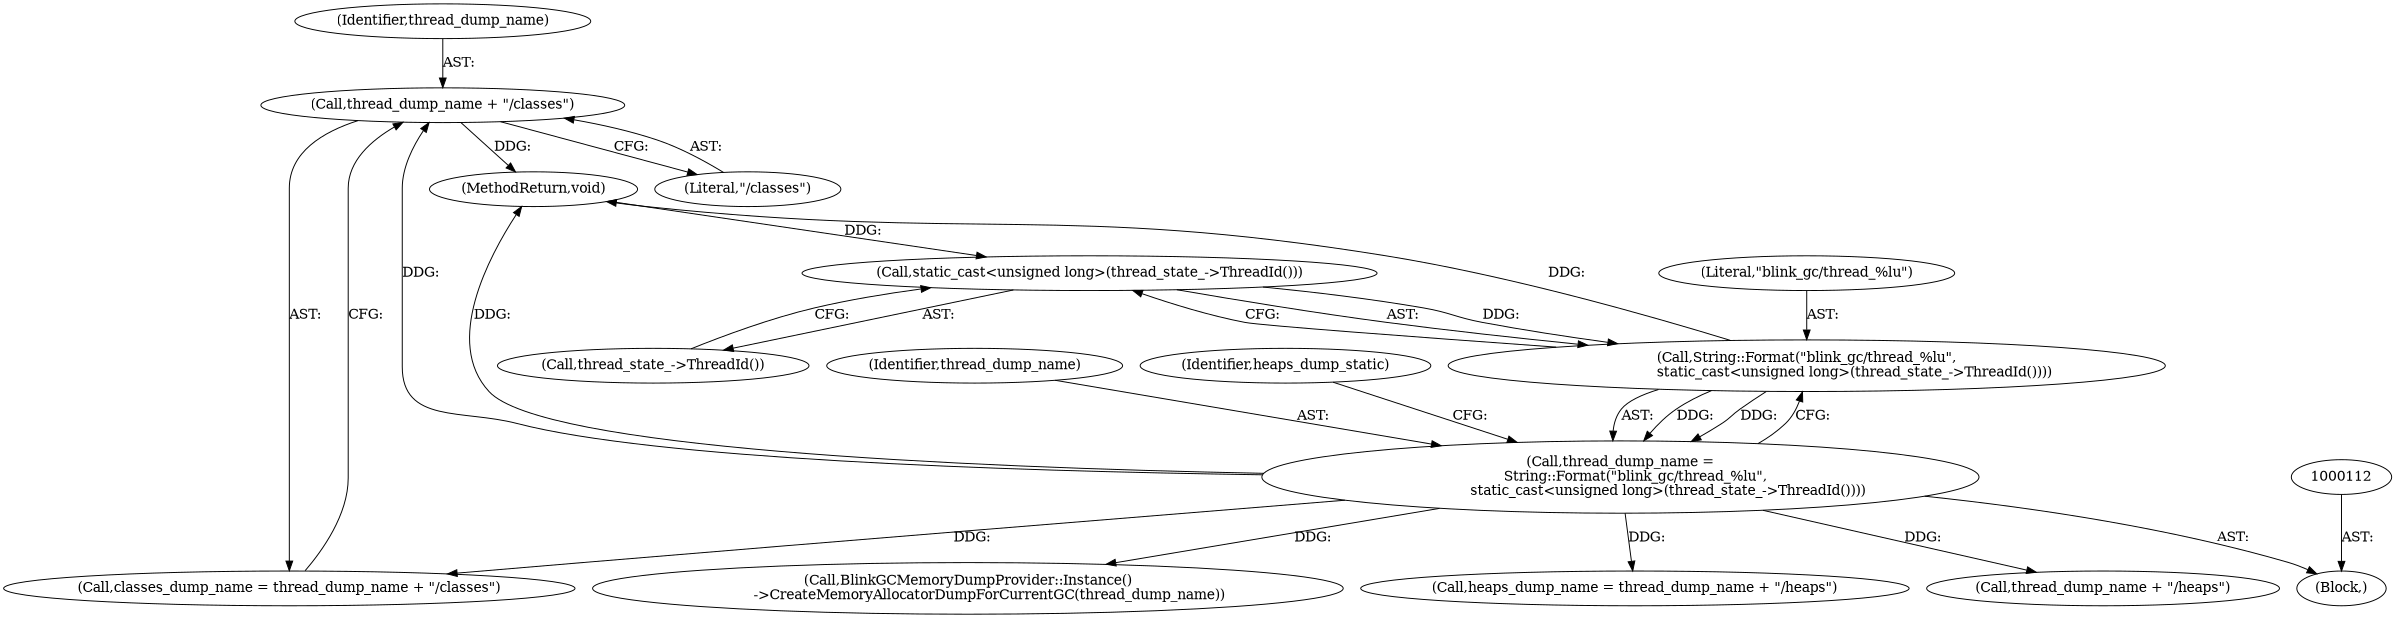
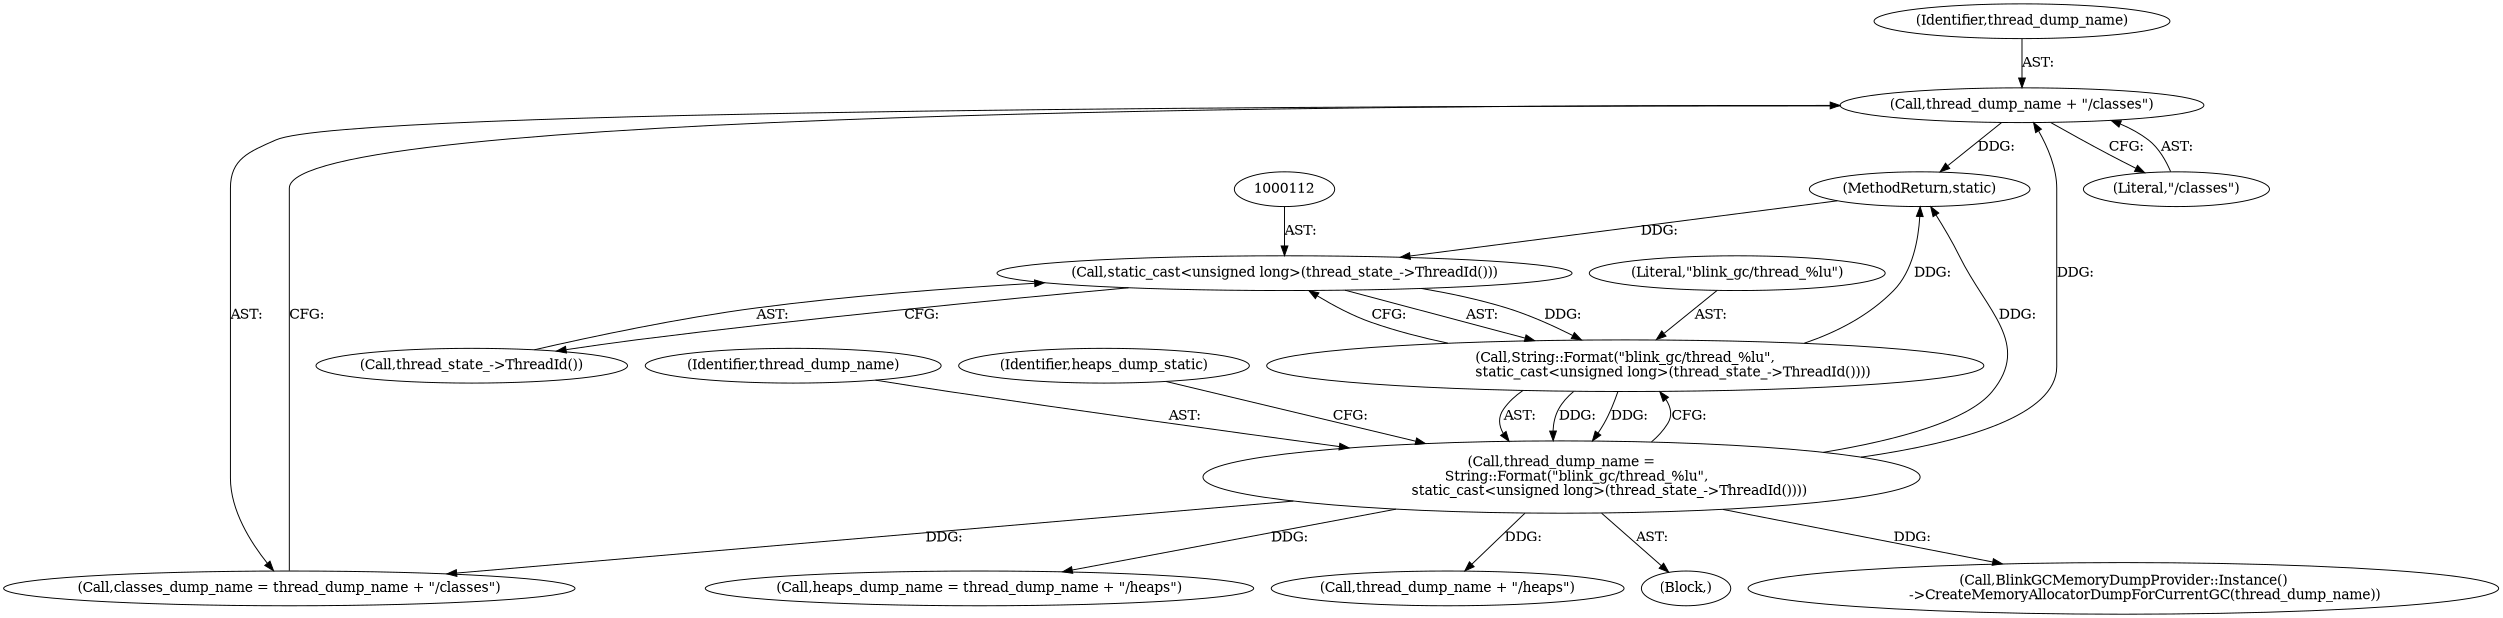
(534, 189) -> (1920, 189)
(834, 315) -> (775, 315)
(941, 315) -> (924, 315)
(2341, 528) -> (1284, 226)
